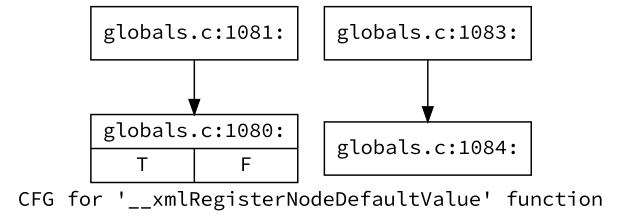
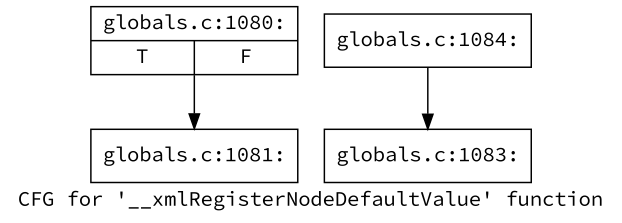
(194, 80) -> (194, 94)
(428, 83) -> (428, 91)
